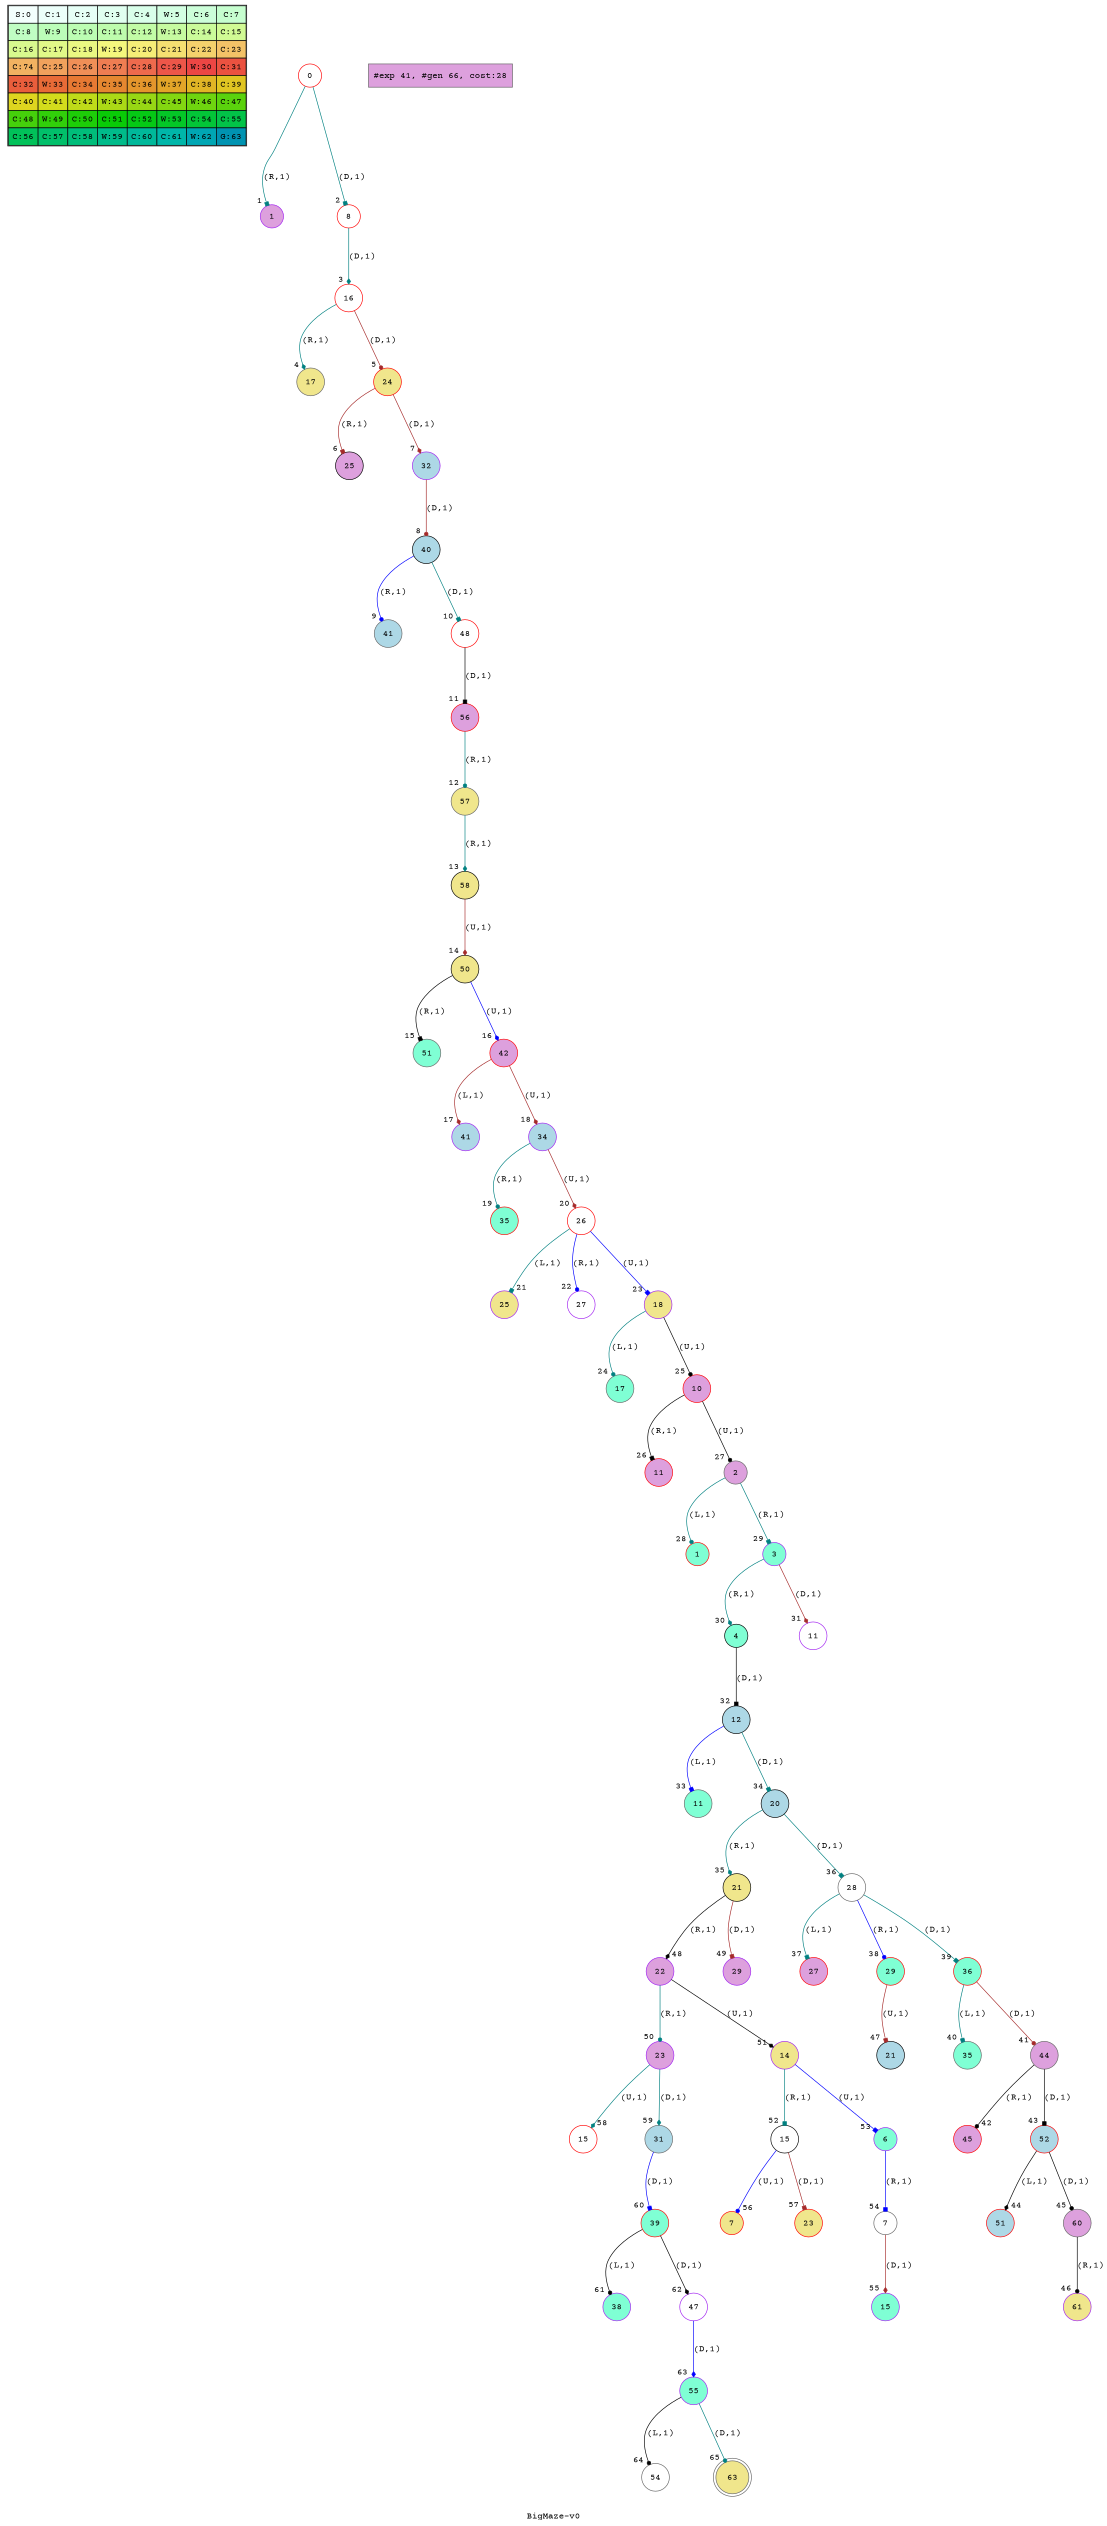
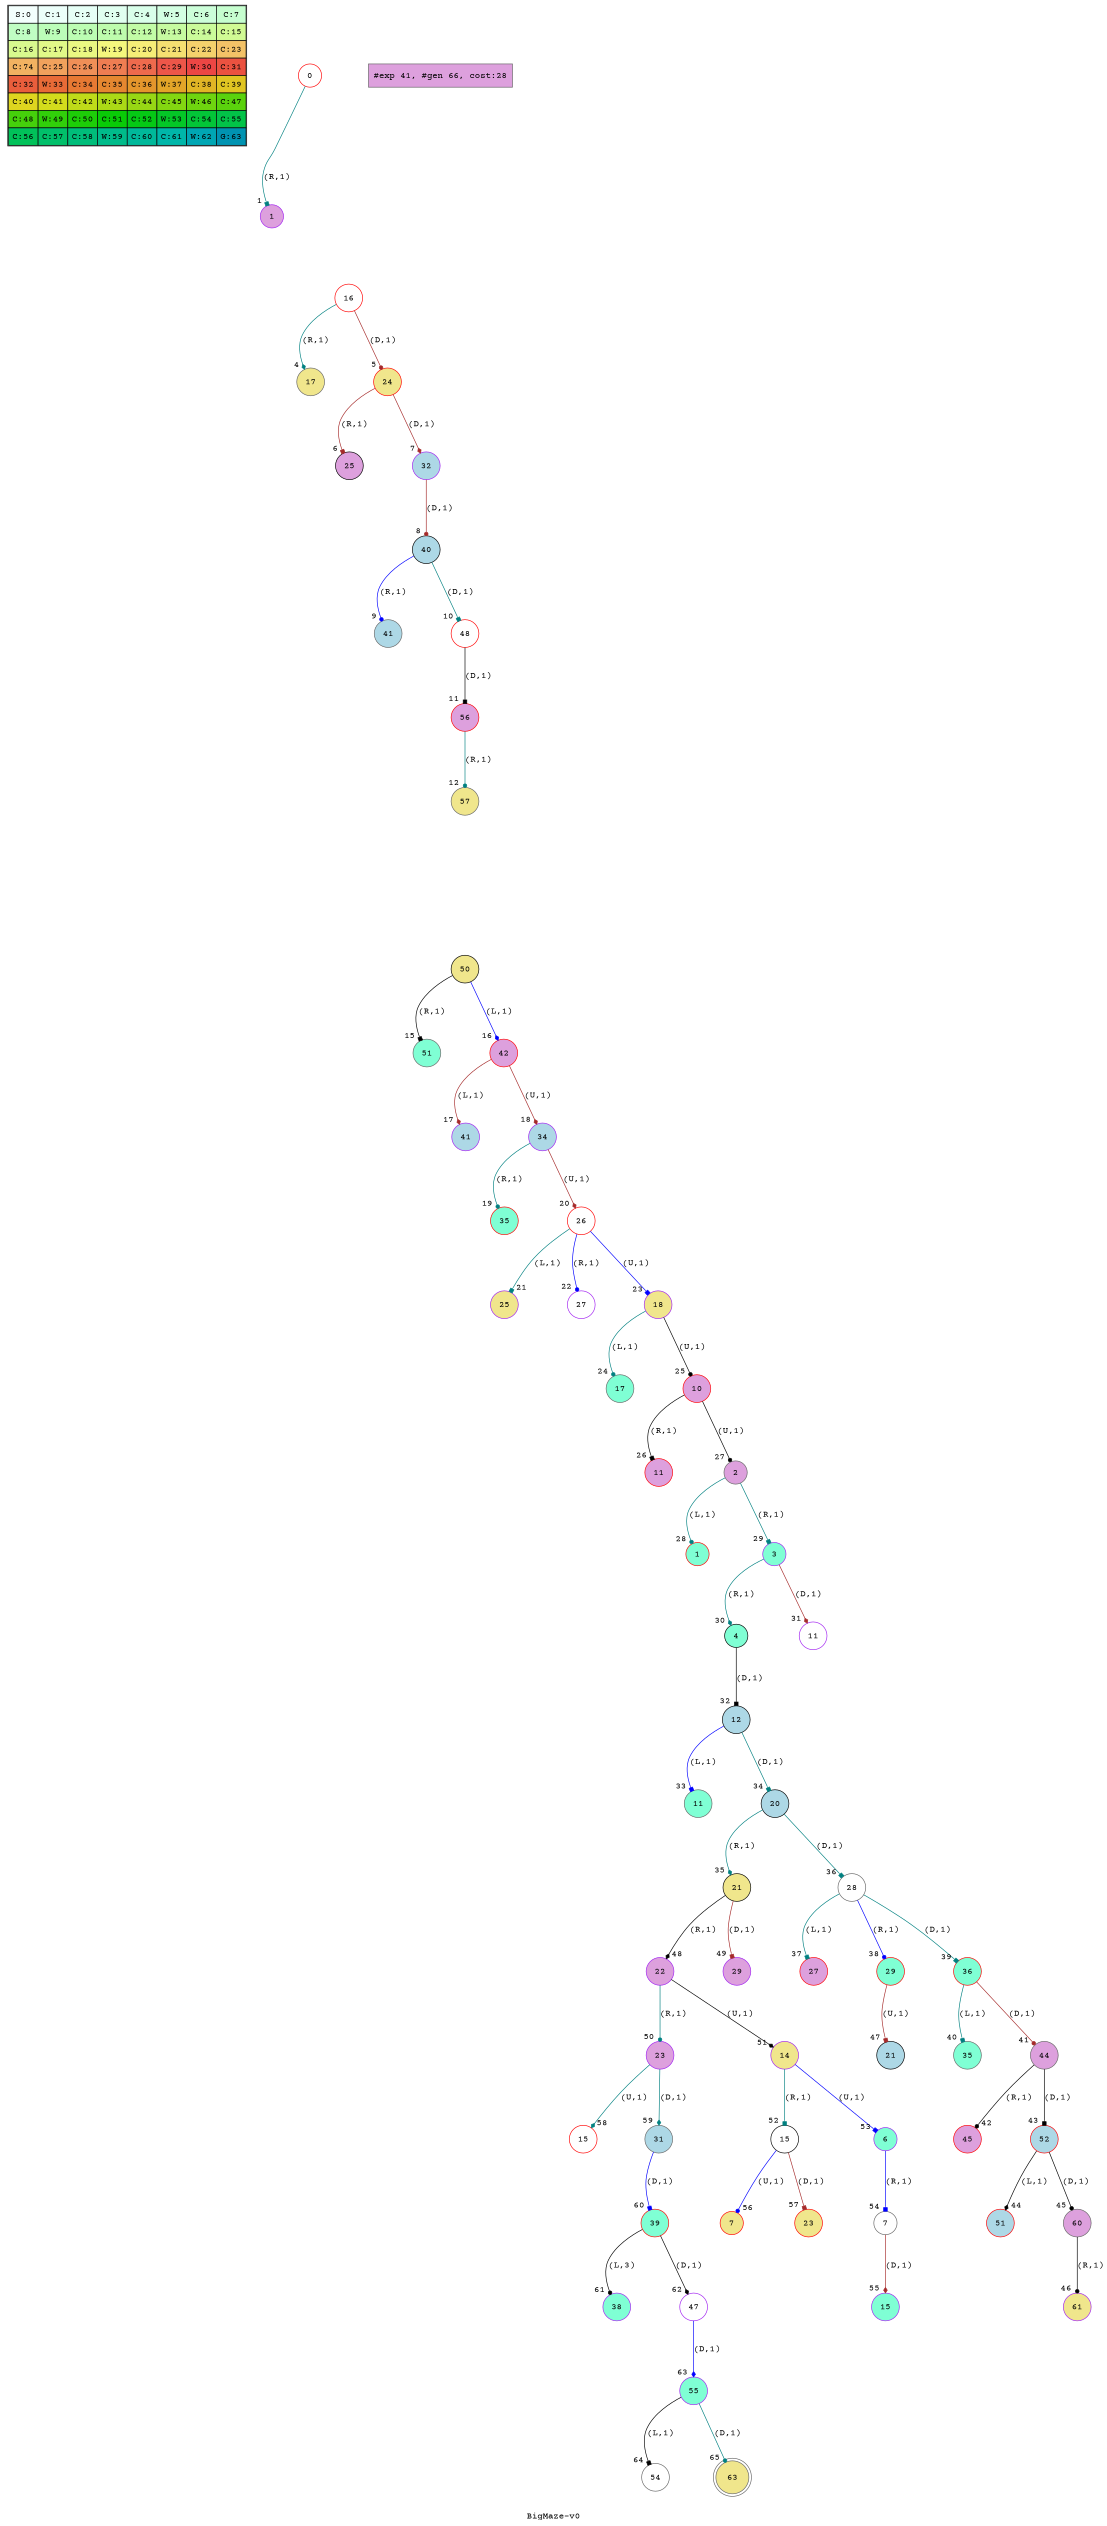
(349, 216) -> none
(465, 885) -> none
(499, 1011) -> (499, 1011)
(622, 2265) -> (622, 2265)
(650, 2423) -> (650, 2423)
